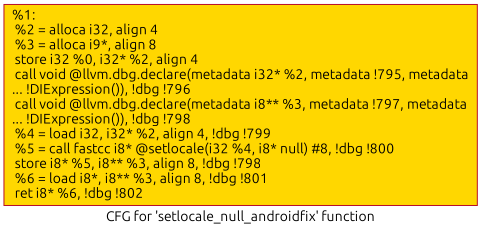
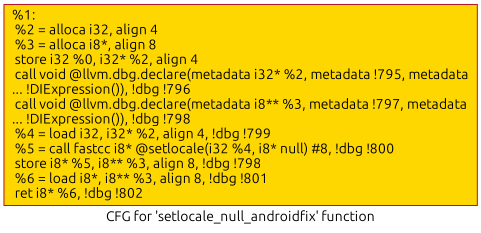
(85, 45) -> (85, 45)
